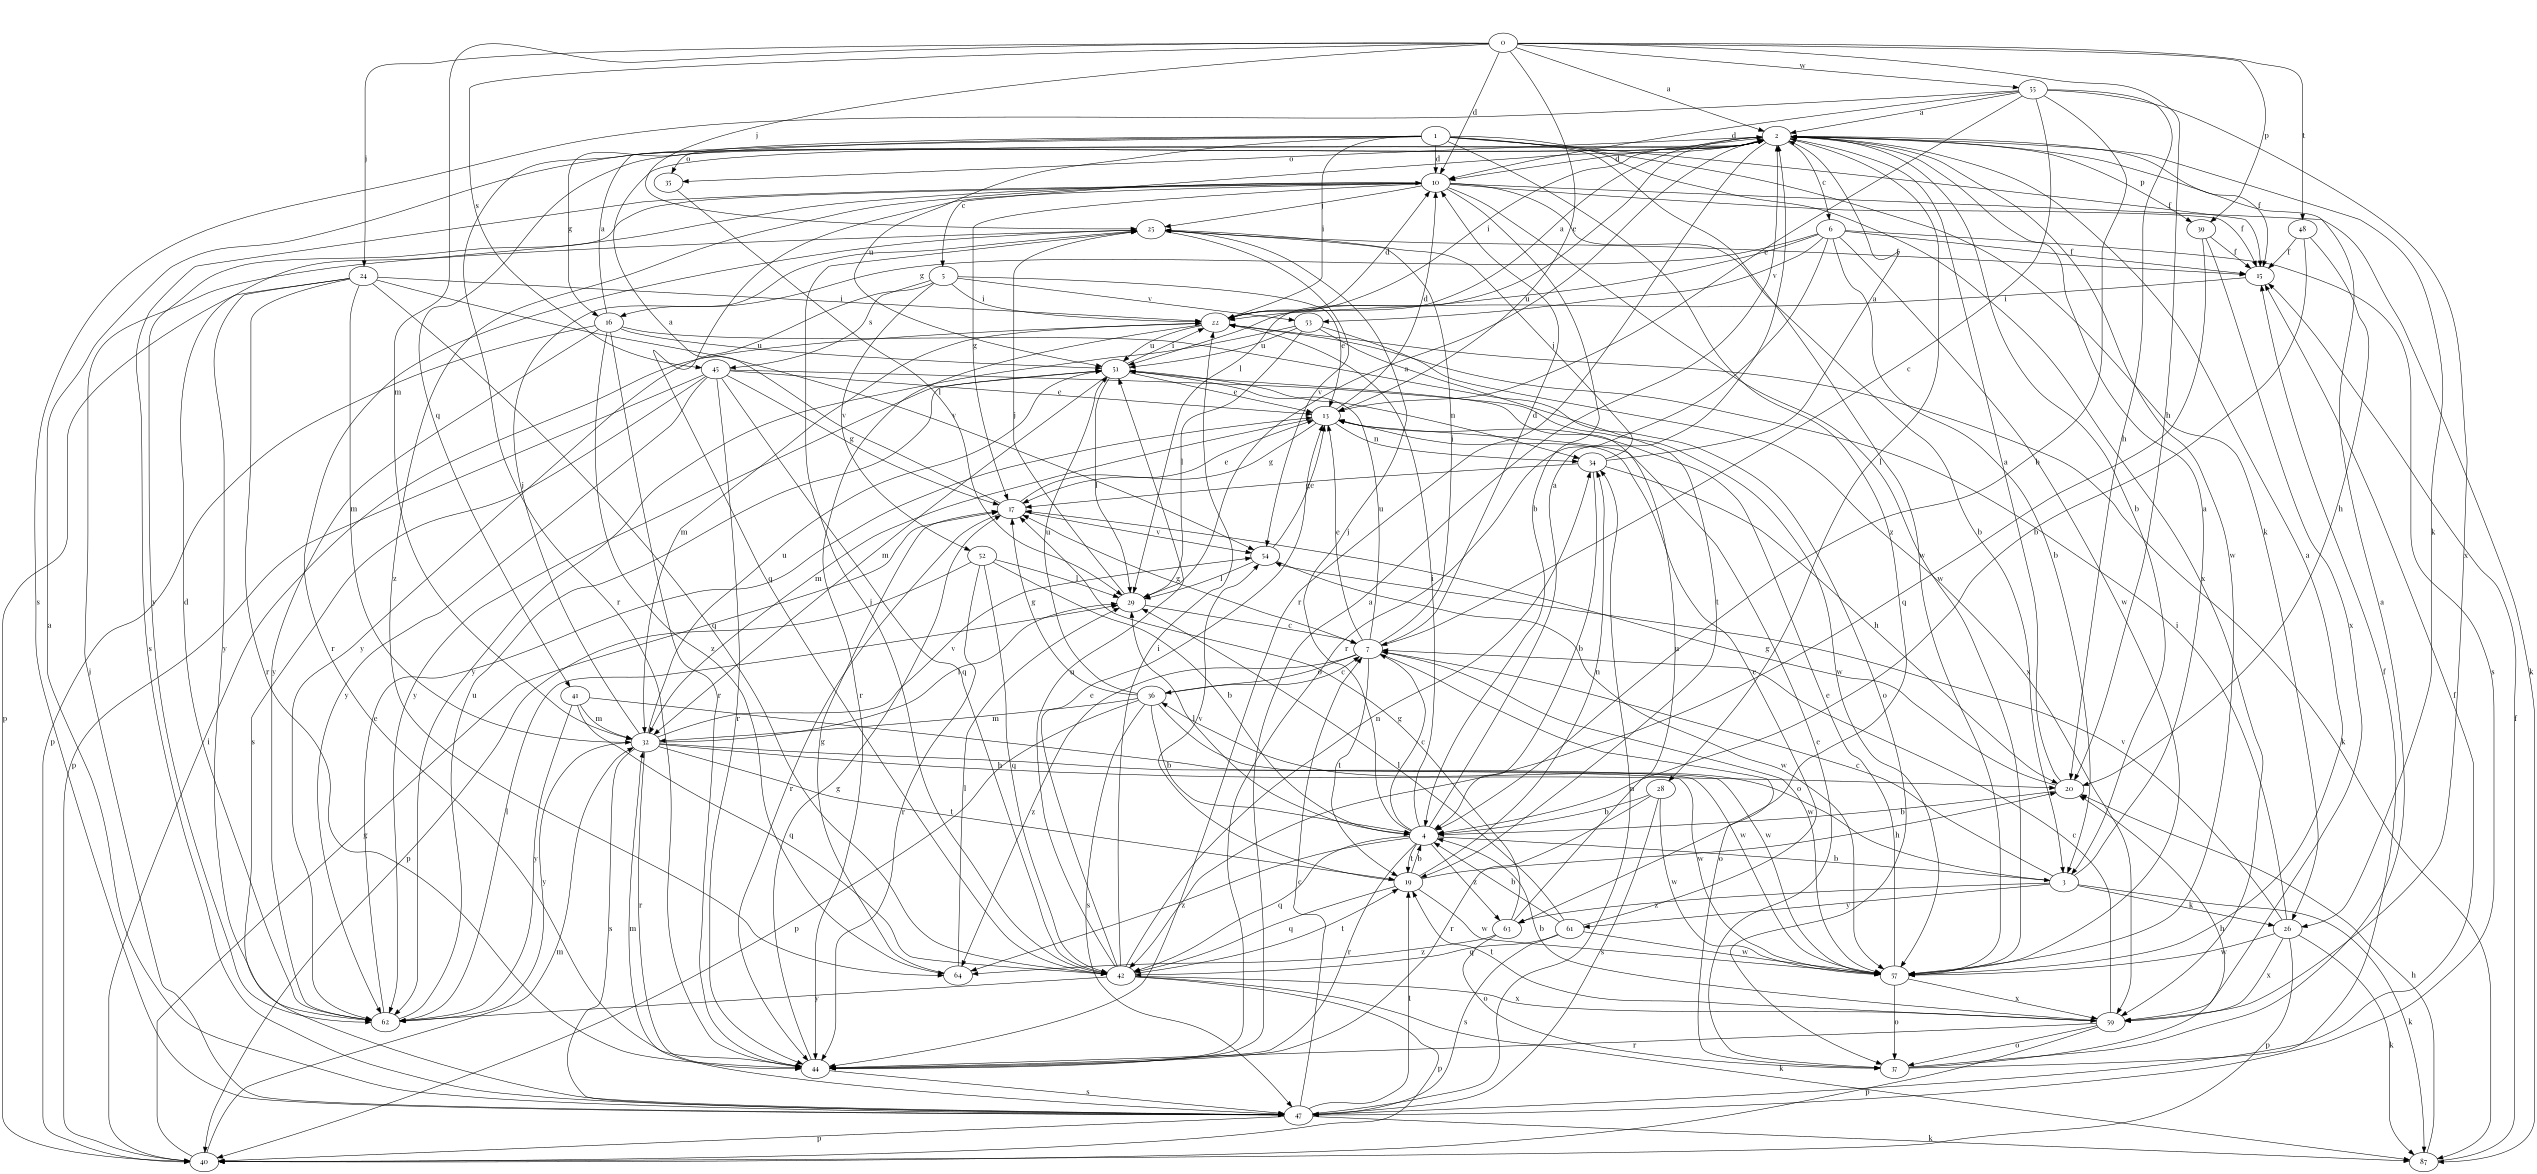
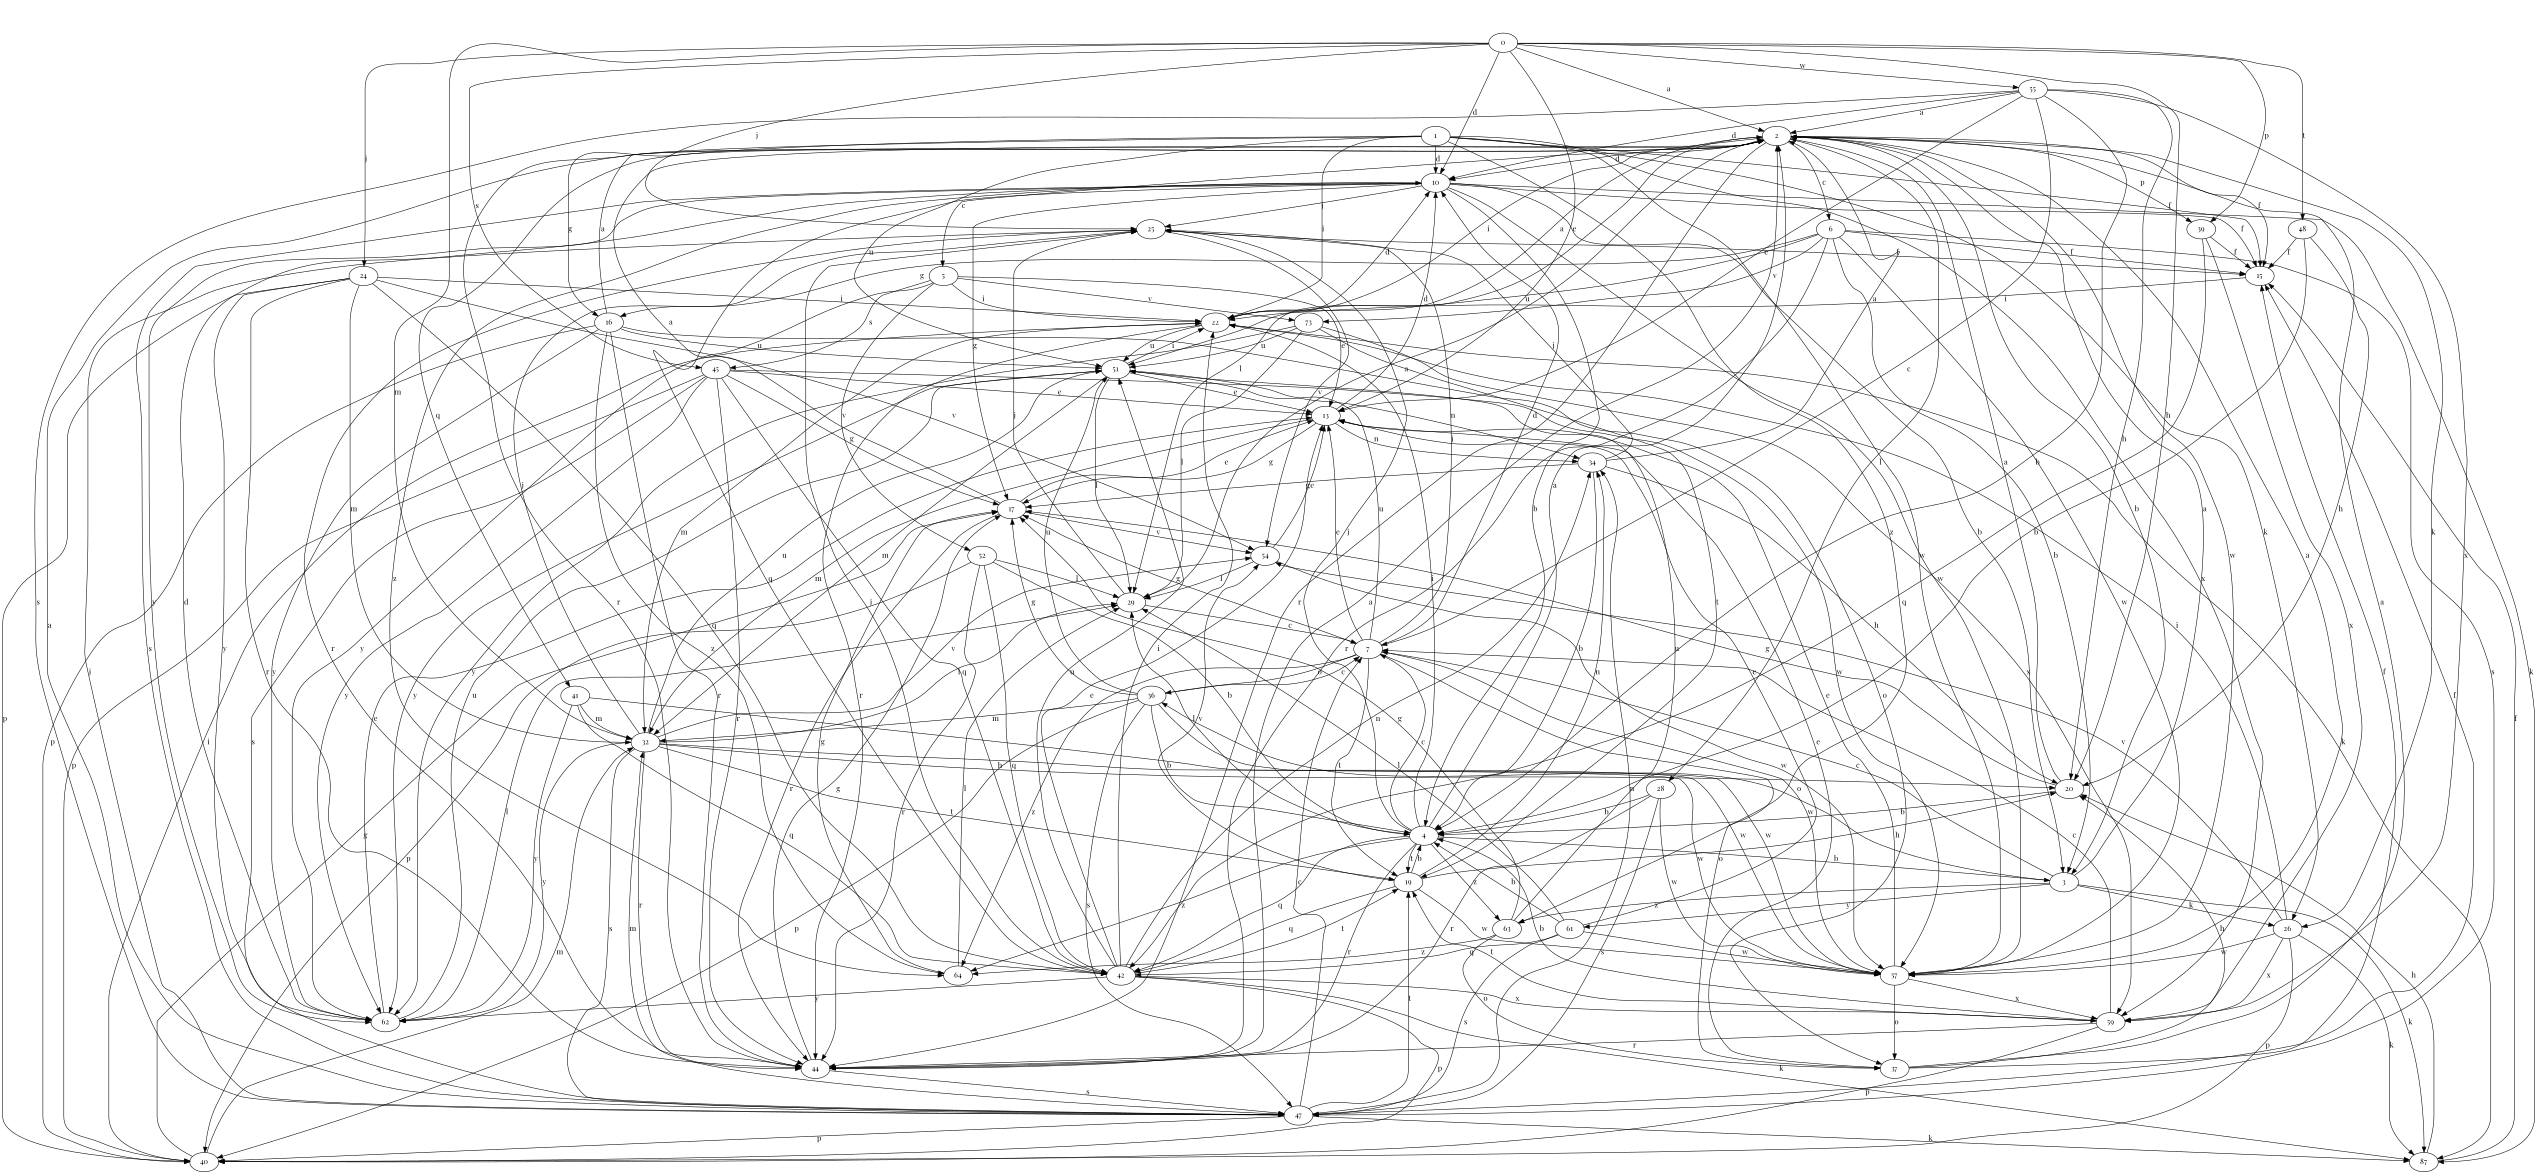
(669, 183) -> none
(1309, 323) -> (1309, 323)
(2005, 1045) -> none
